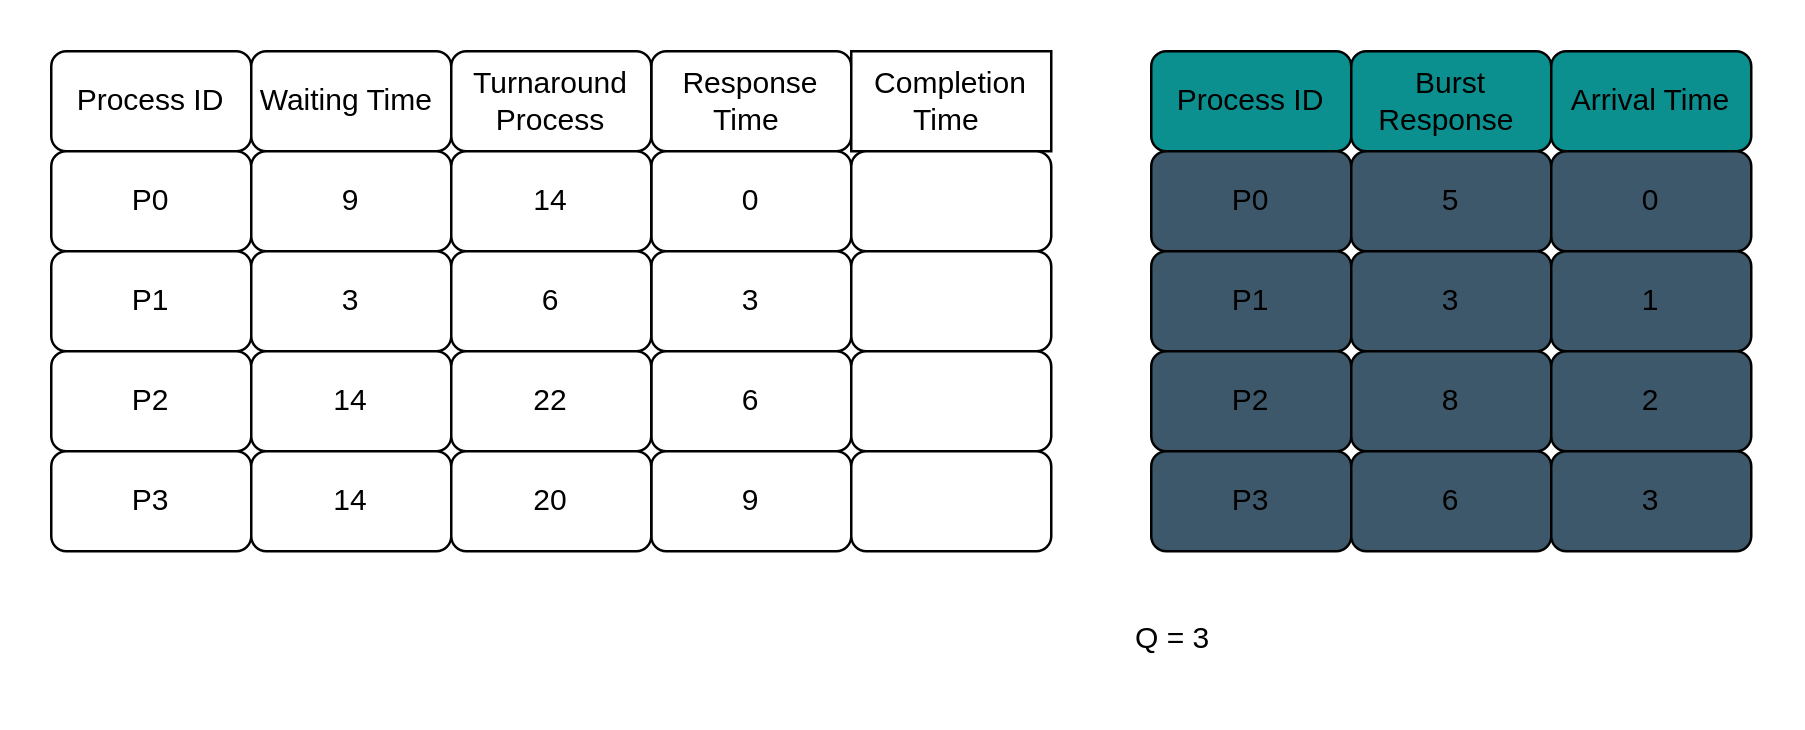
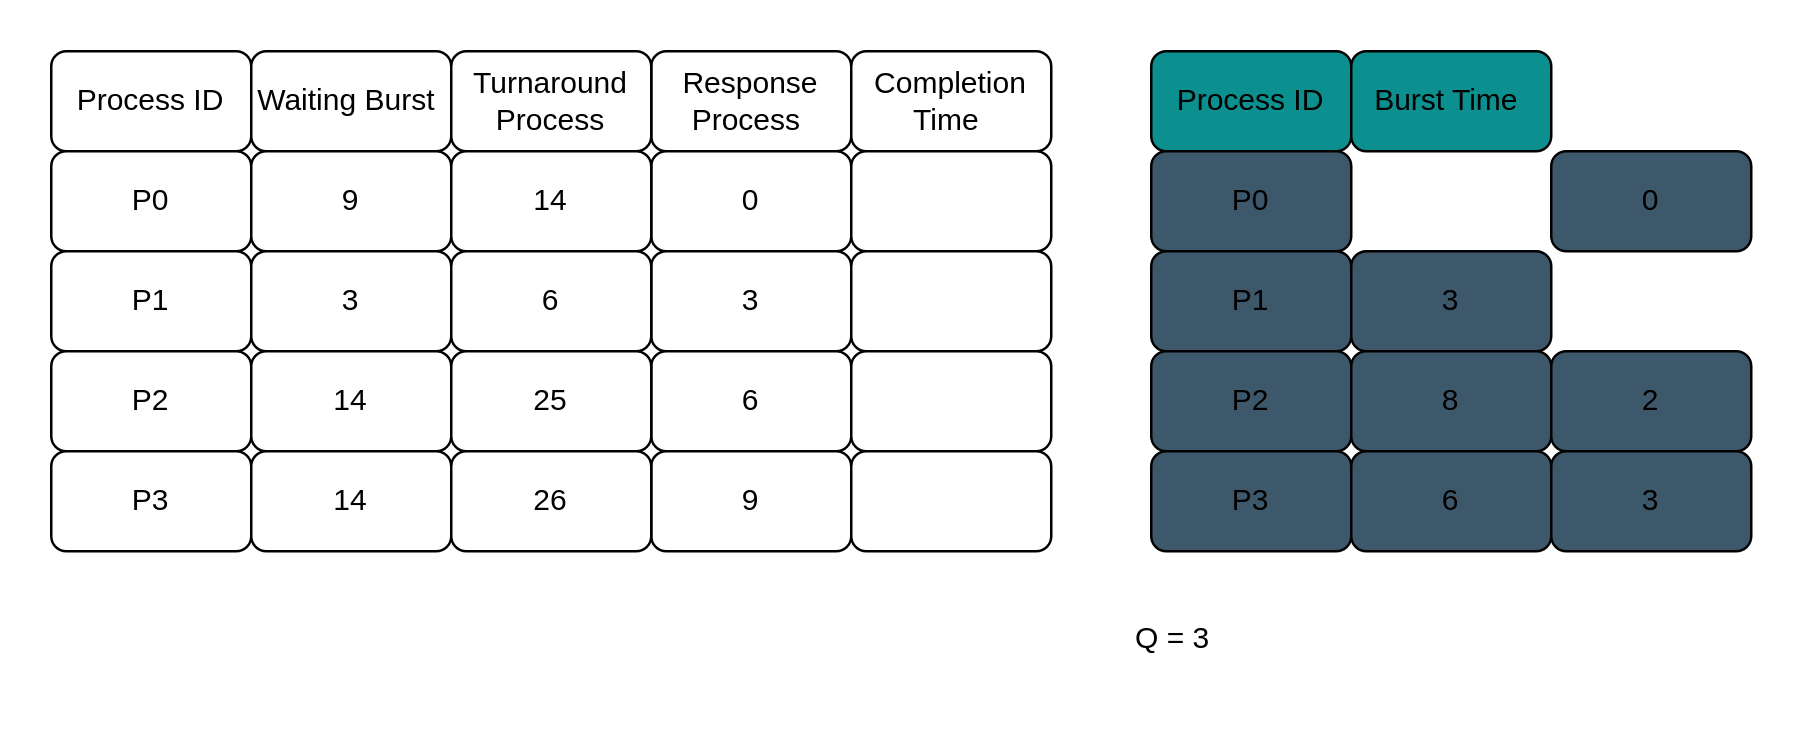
(351, 101) -> (351, 101)
(751, 101) -> (751, 101)
(951, 101) -> (951, 101)
(1451, 101) -> (1451, 101)
(1651, 101) -> none
(1451, 201) -> none
(1651, 301) -> none
(551, 401) -> (551, 401)
(551, 501) -> (551, 501)
